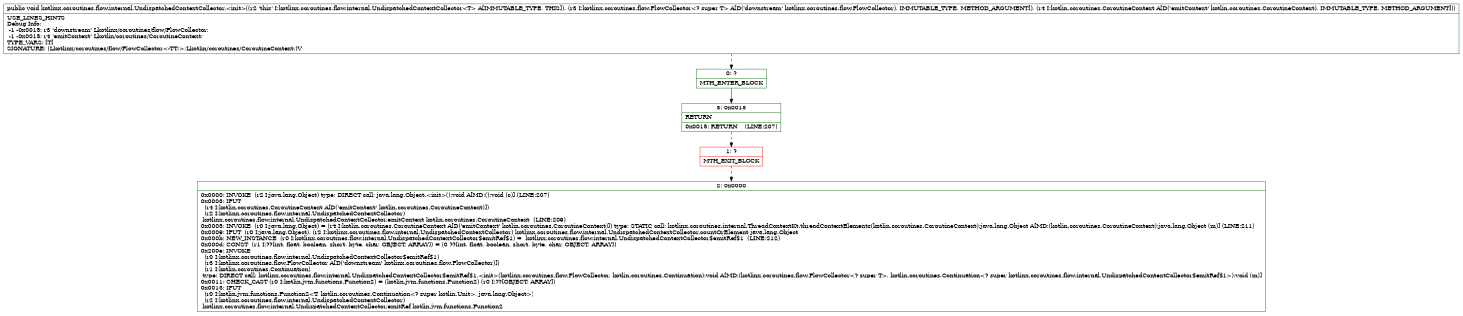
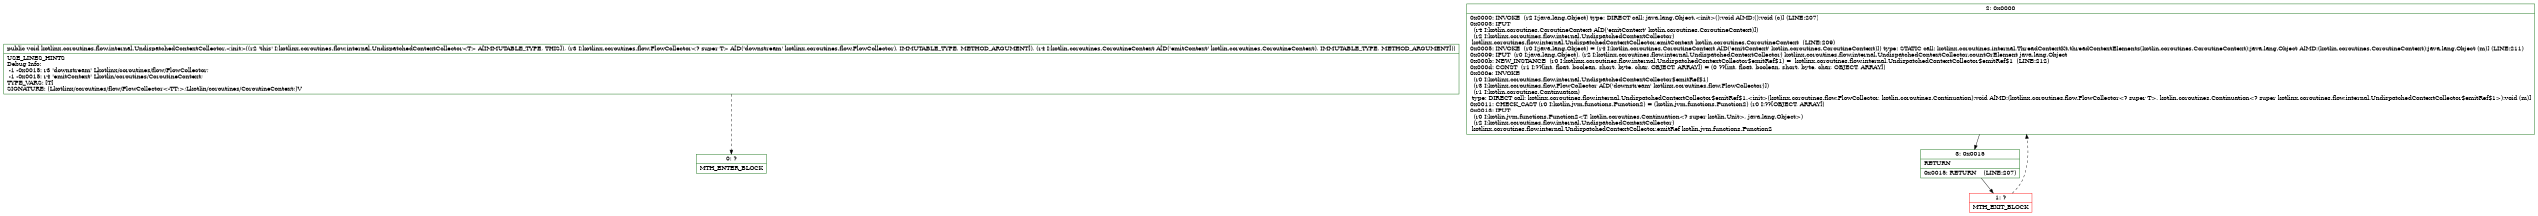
(731, 94) -> (1978, 140)
(731, 137) -> (1986, 184)
(227, 251) -> (1497, 74)
